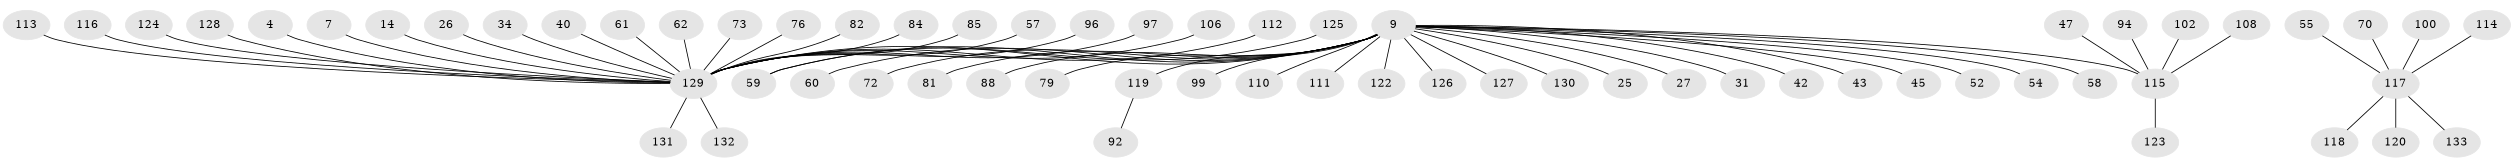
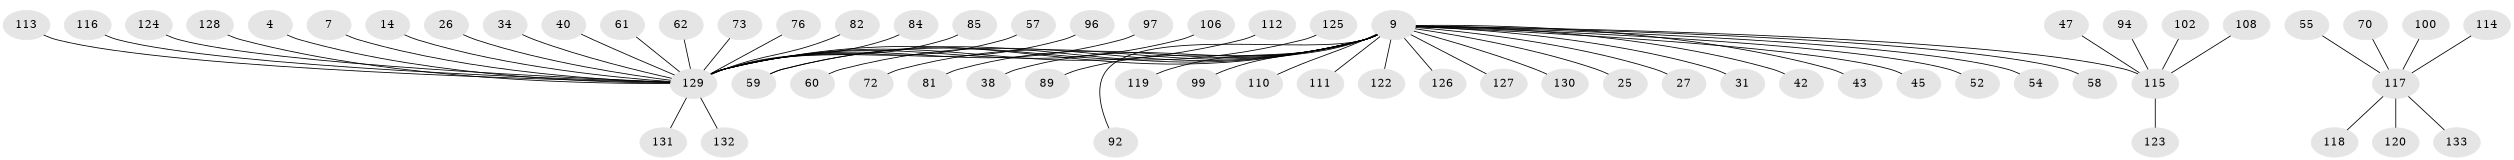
(989, 84) -> (989, 84)
(1047, 84) -> (1047, 84)
(1127, 113) -> (1184, 46)
